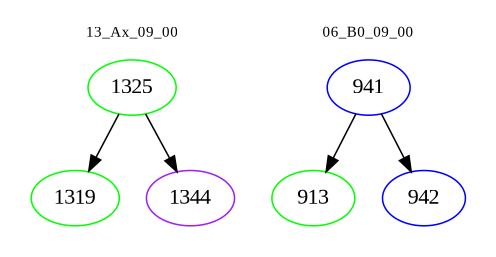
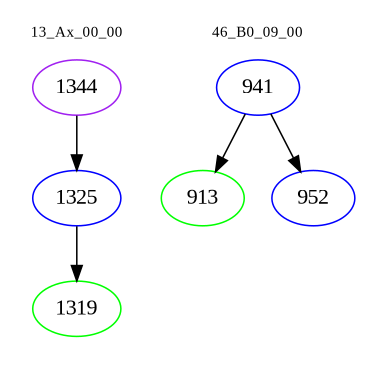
(133, 33) -> (78, 33)
(369, 33) -> (258, 33)
(132, 88) -> (77, 198)
(158, 136) -> (77, 135)
(424, 198) -> (313, 198)
